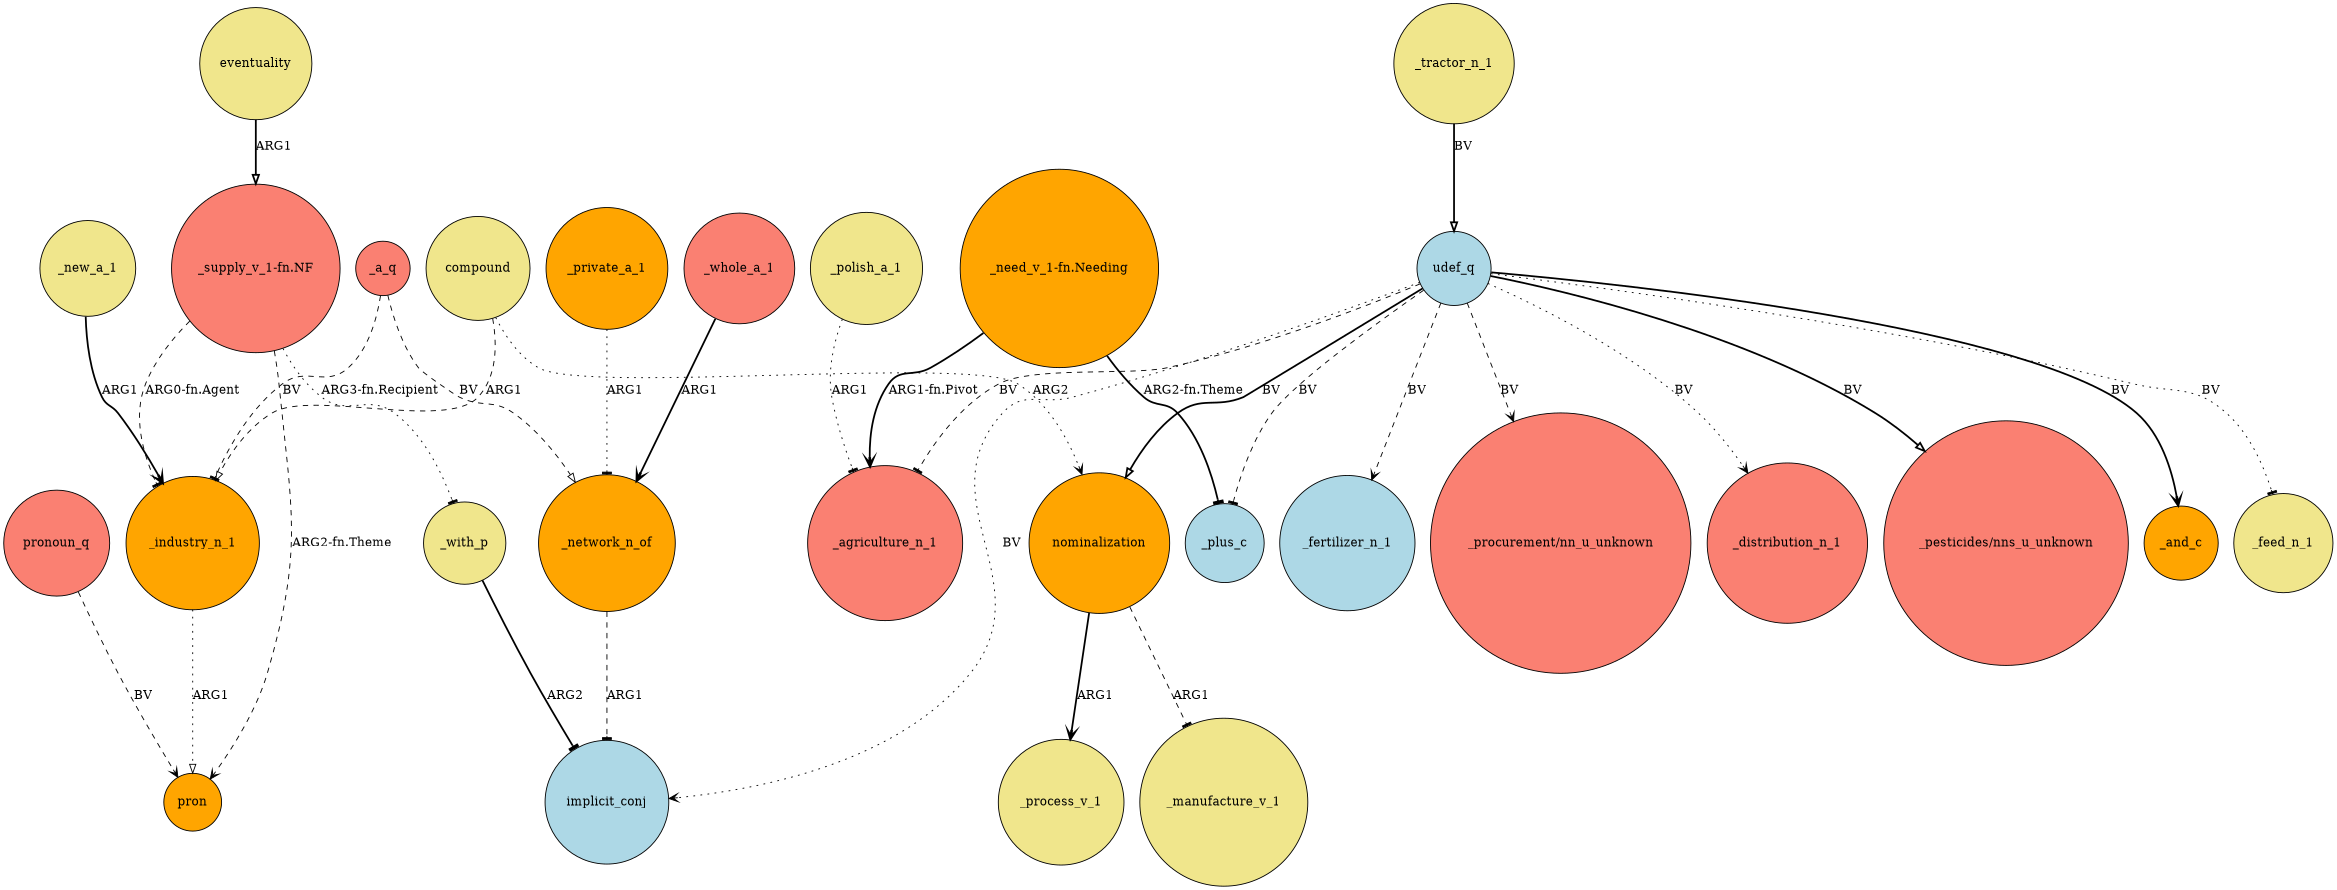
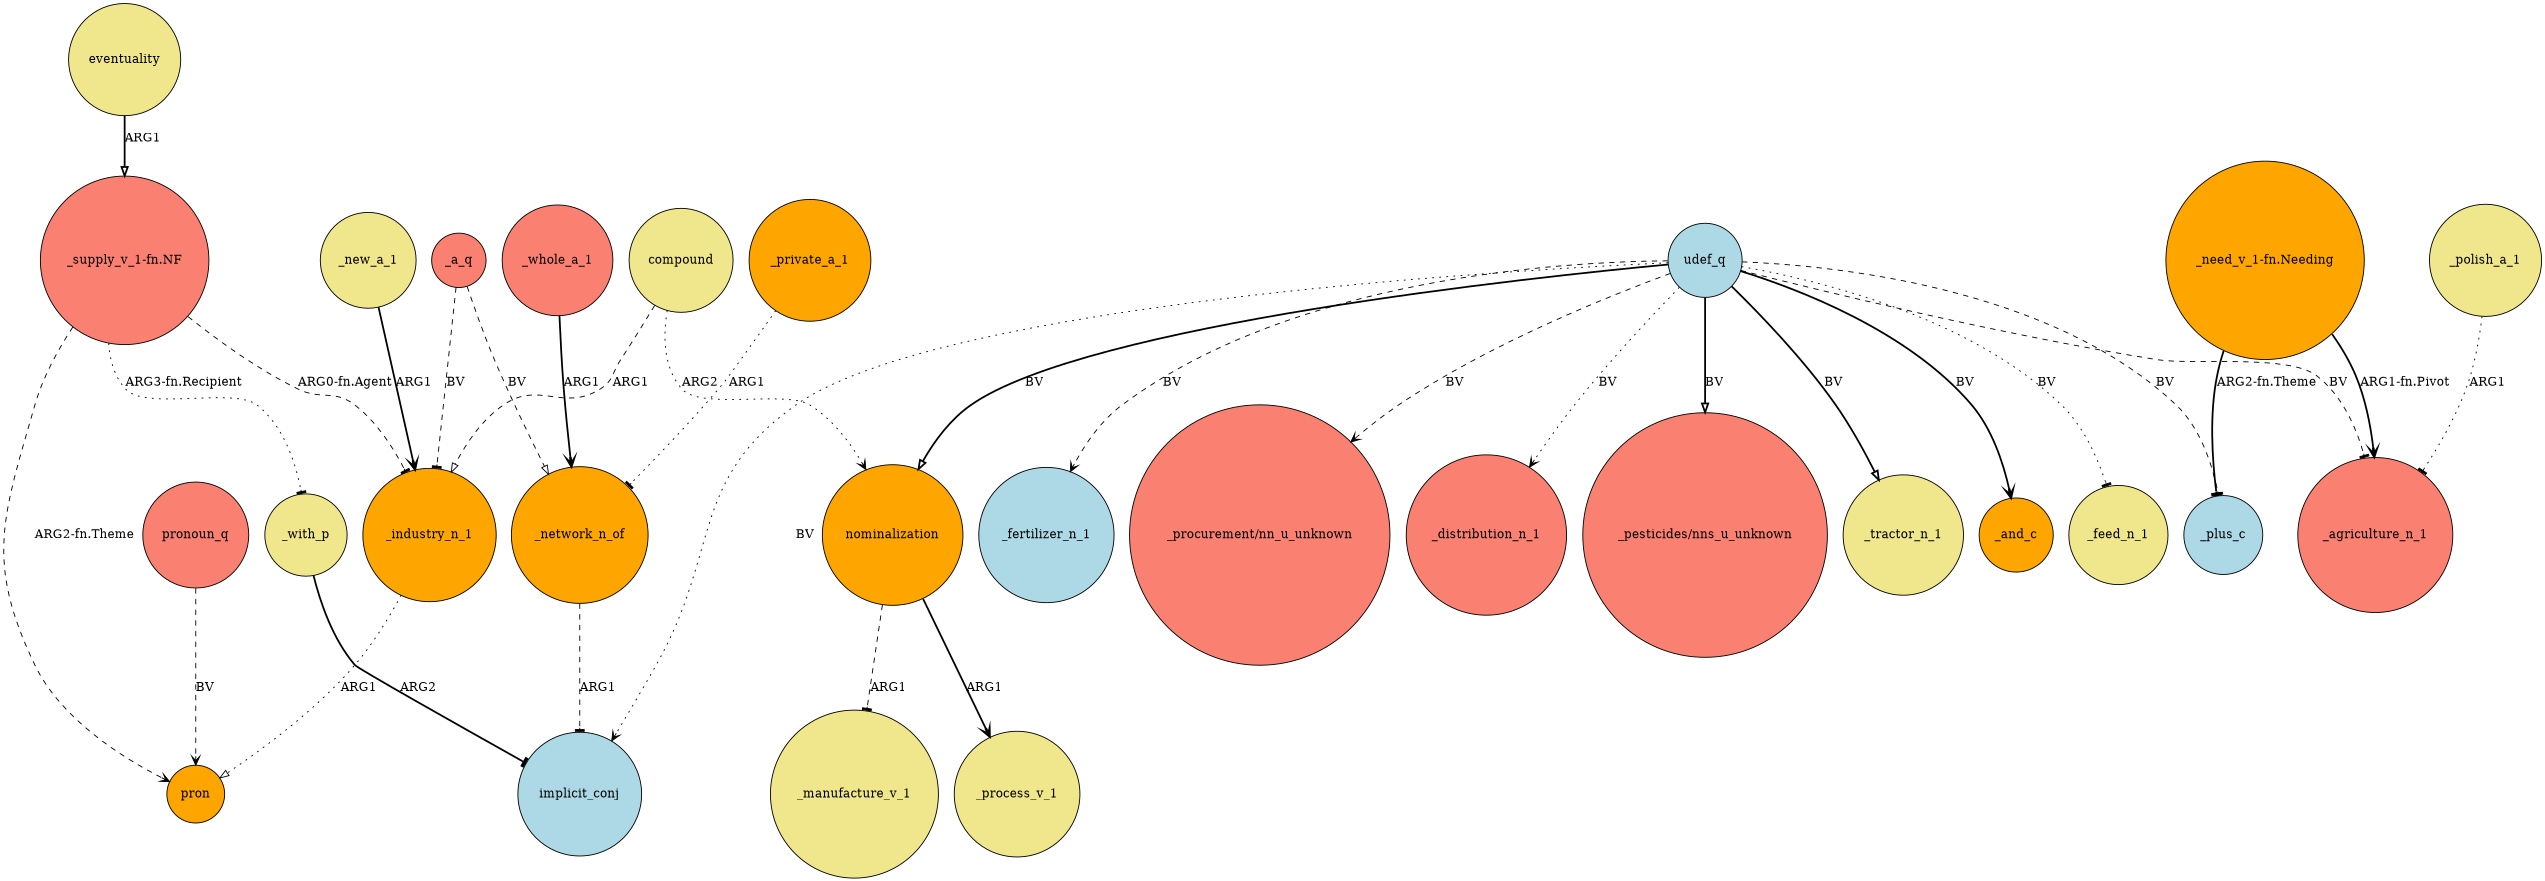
(1454, 173) -> (1811, 373)
